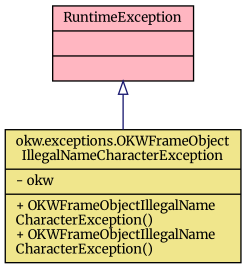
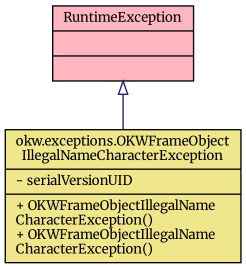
(35, 181) -> (74, 181)
